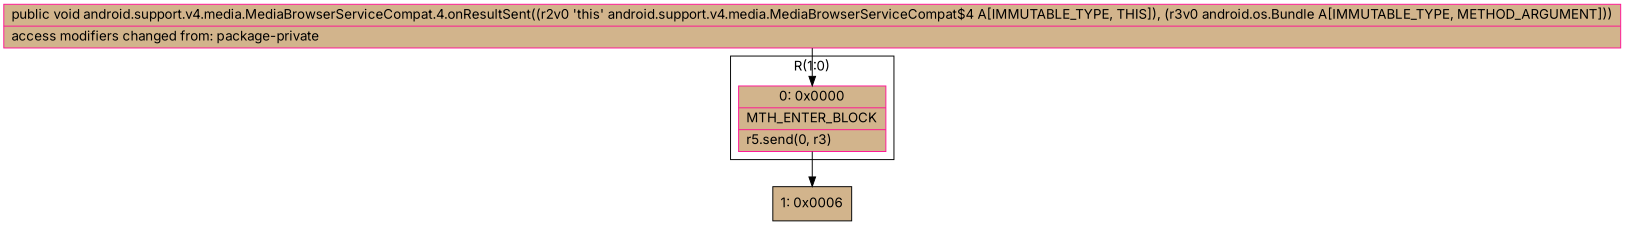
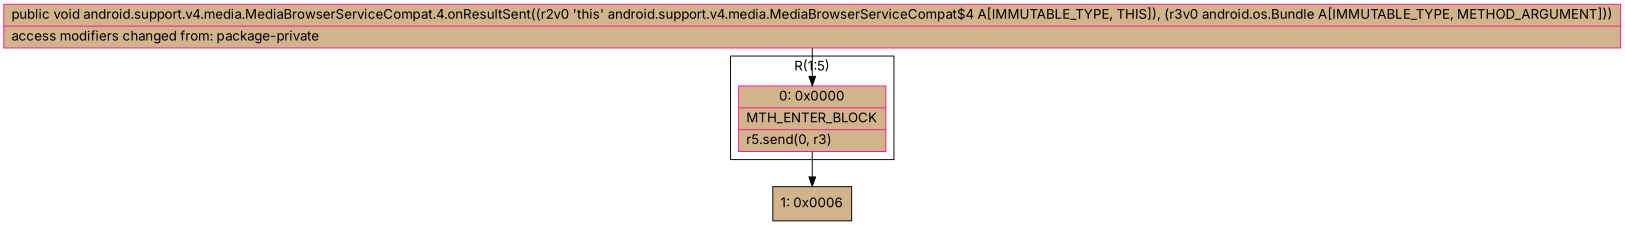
(812, 67) -> (812, 67)
